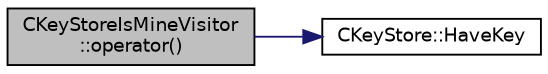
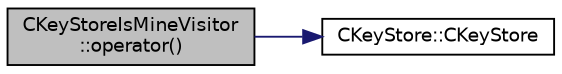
(432, 37) -> (438, 37)
